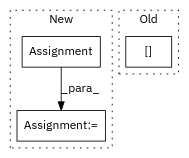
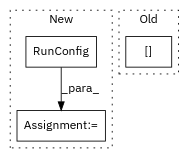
(61, 52) -> (61, 52)
